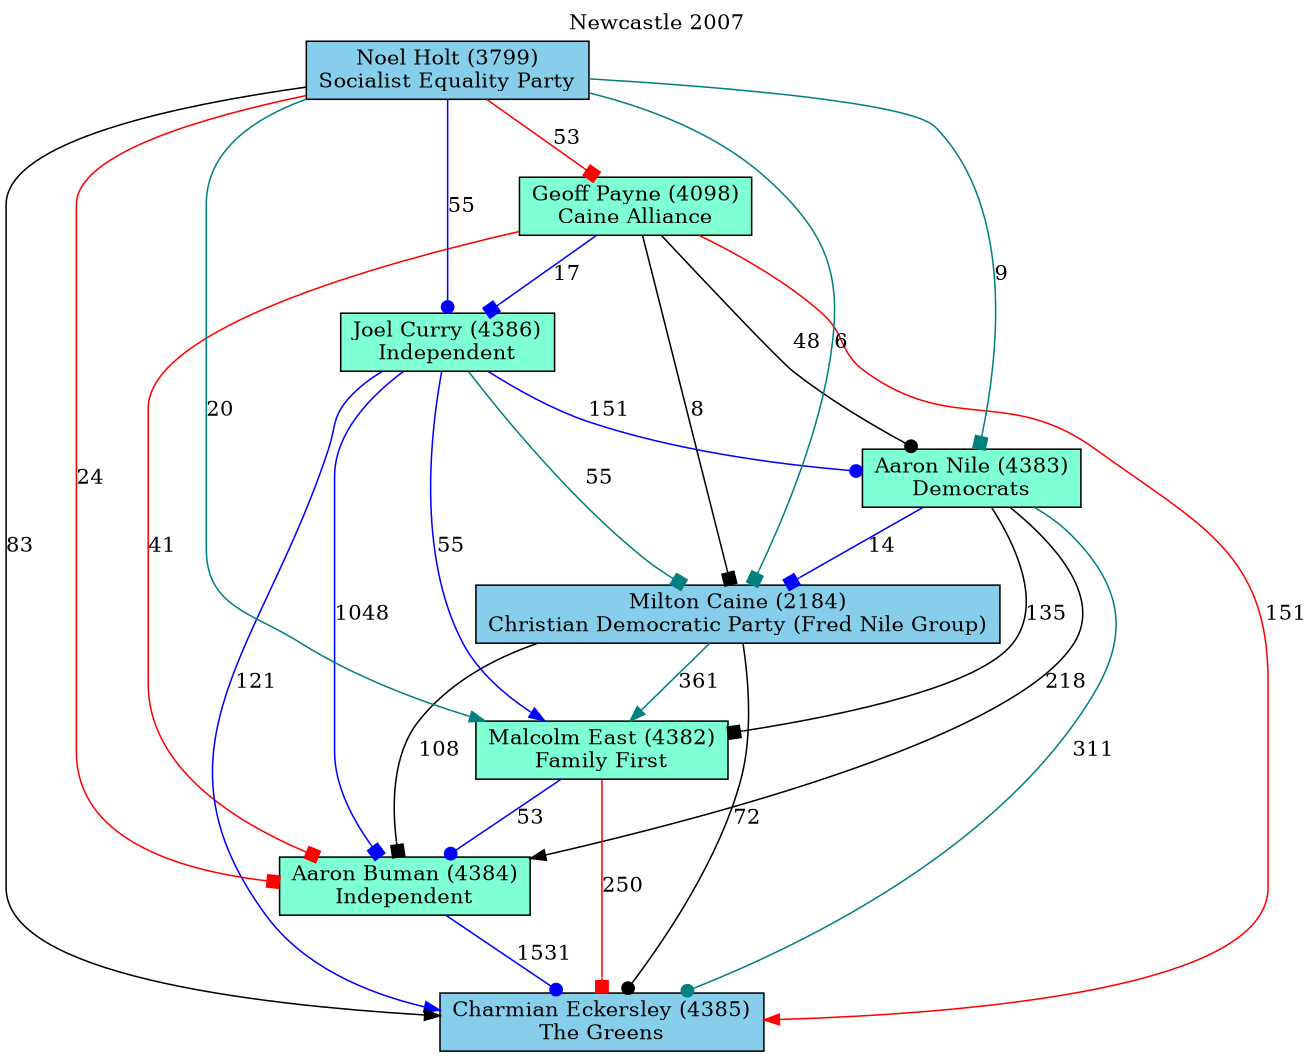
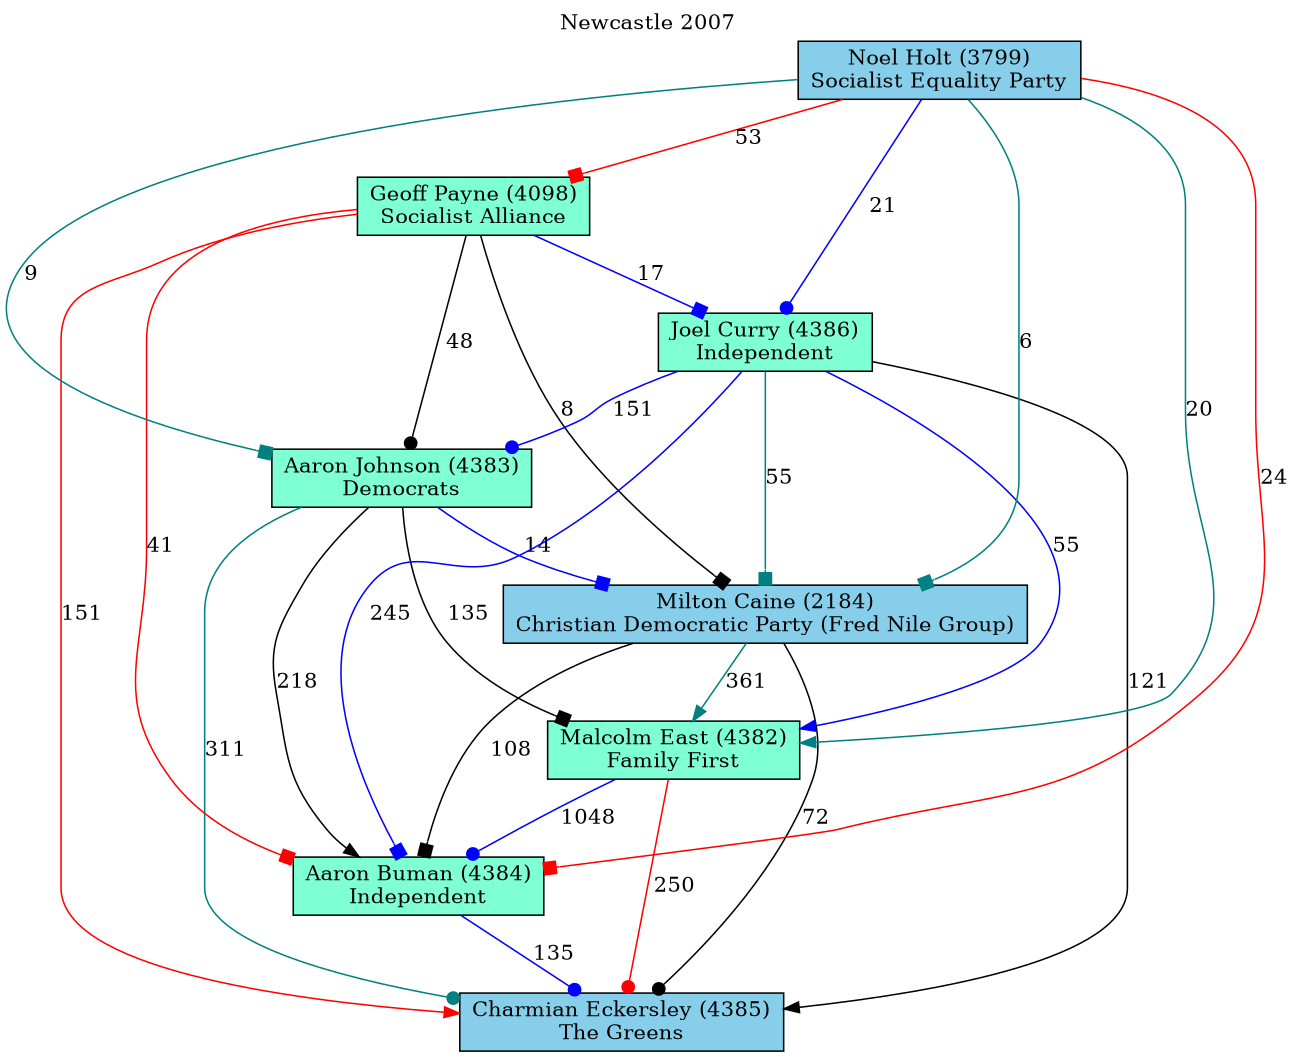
(462, 206) -> (884, 206)
(636, 206) -> (474, 206)
(972, 478) -> (402, 478)
(6, 607) -> none
(363, 614) -> (391, 614)
(220, 722) -> (1127, 693)
(531, 818) -> (589, 818)
(602, 878) -> (649, 880)
(545, 954) -> (555, 954)
